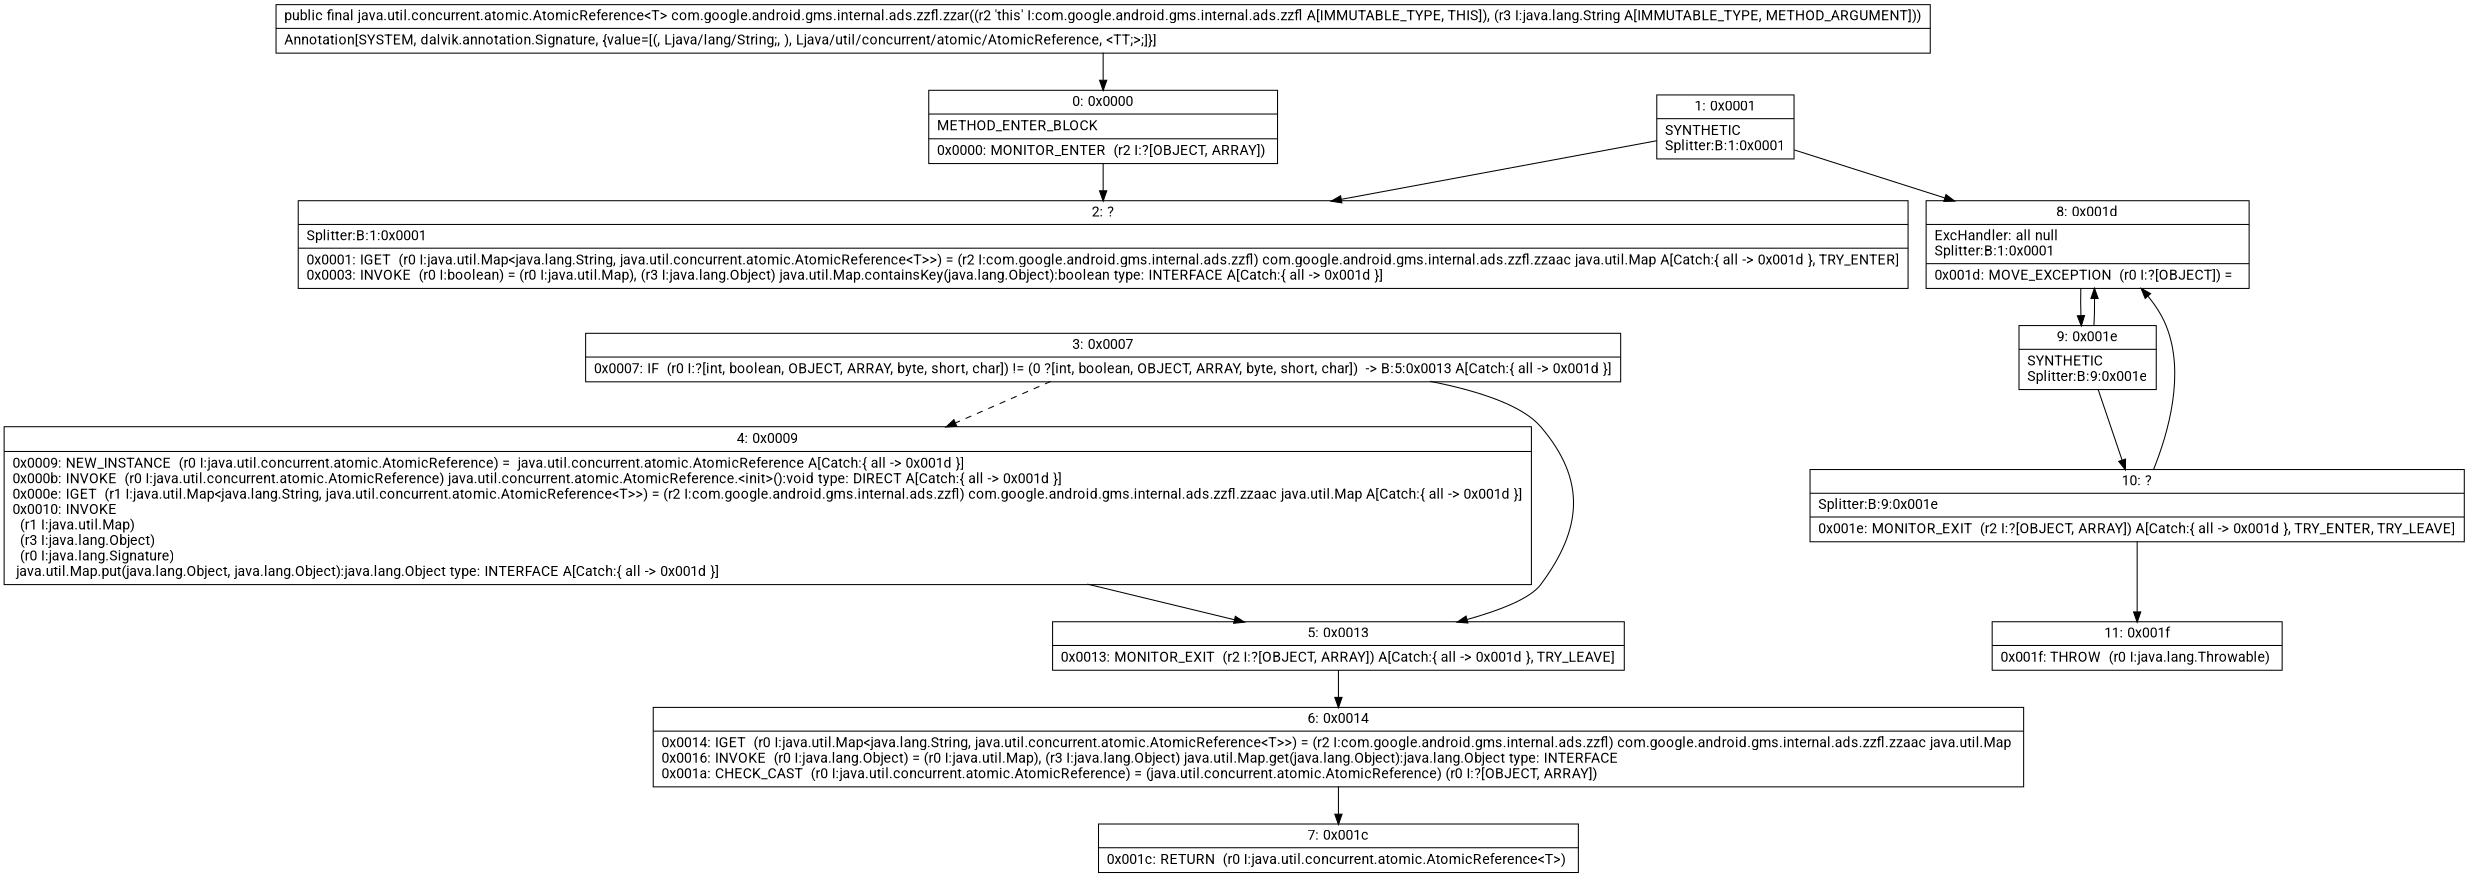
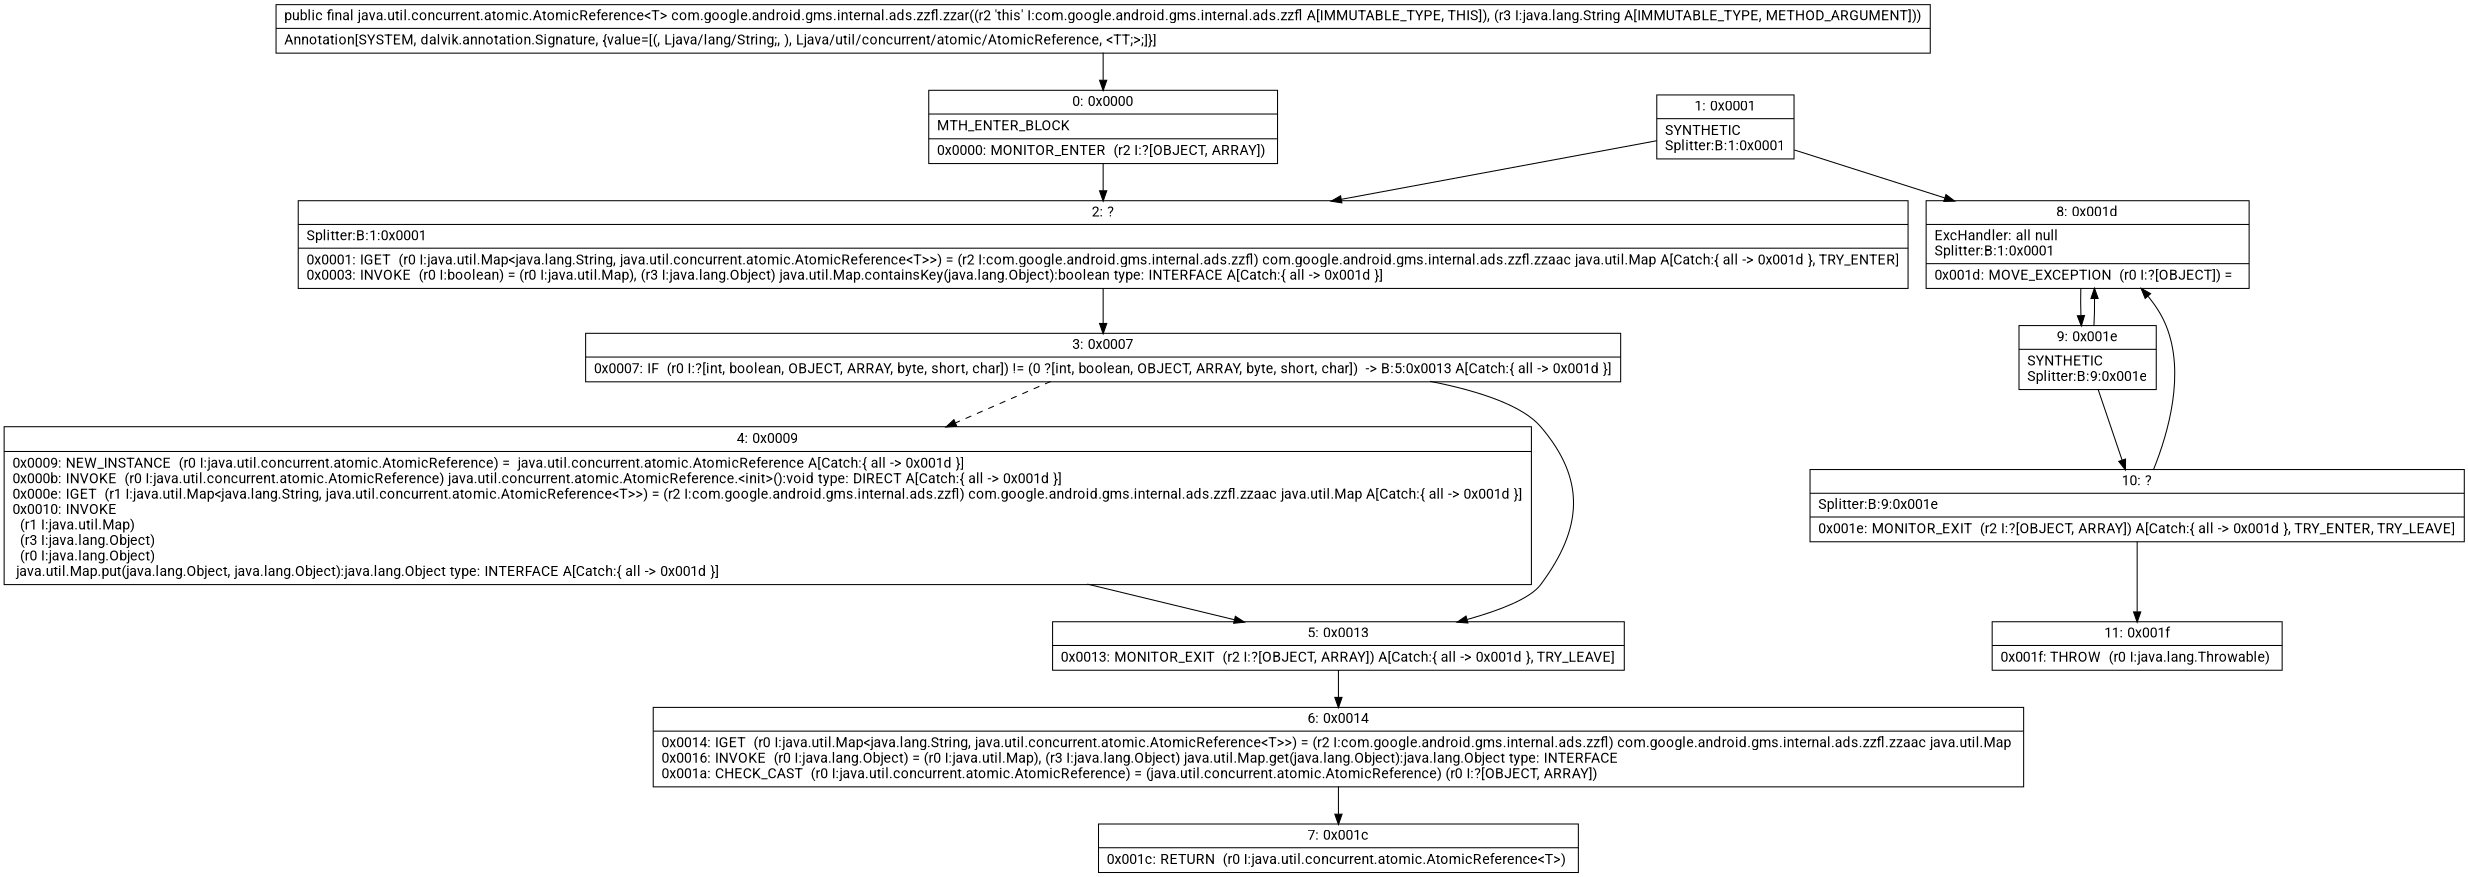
(1018, 126) -> (1004, 126)
none -> (1103, 306)
(93, 556) -> (84, 556)
